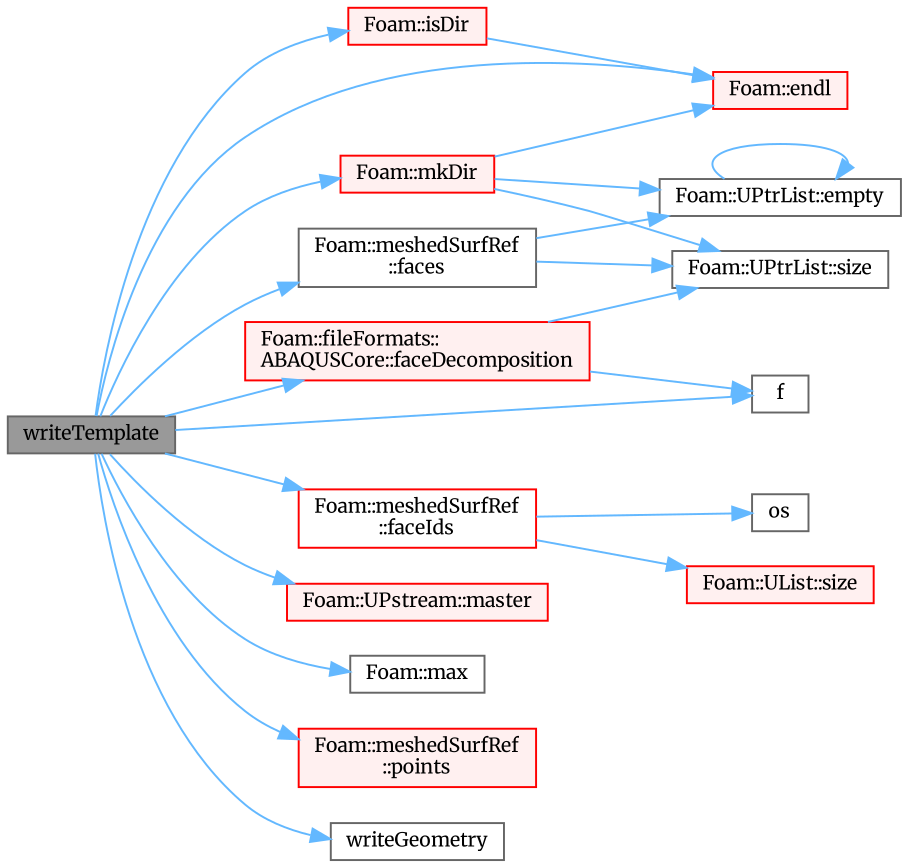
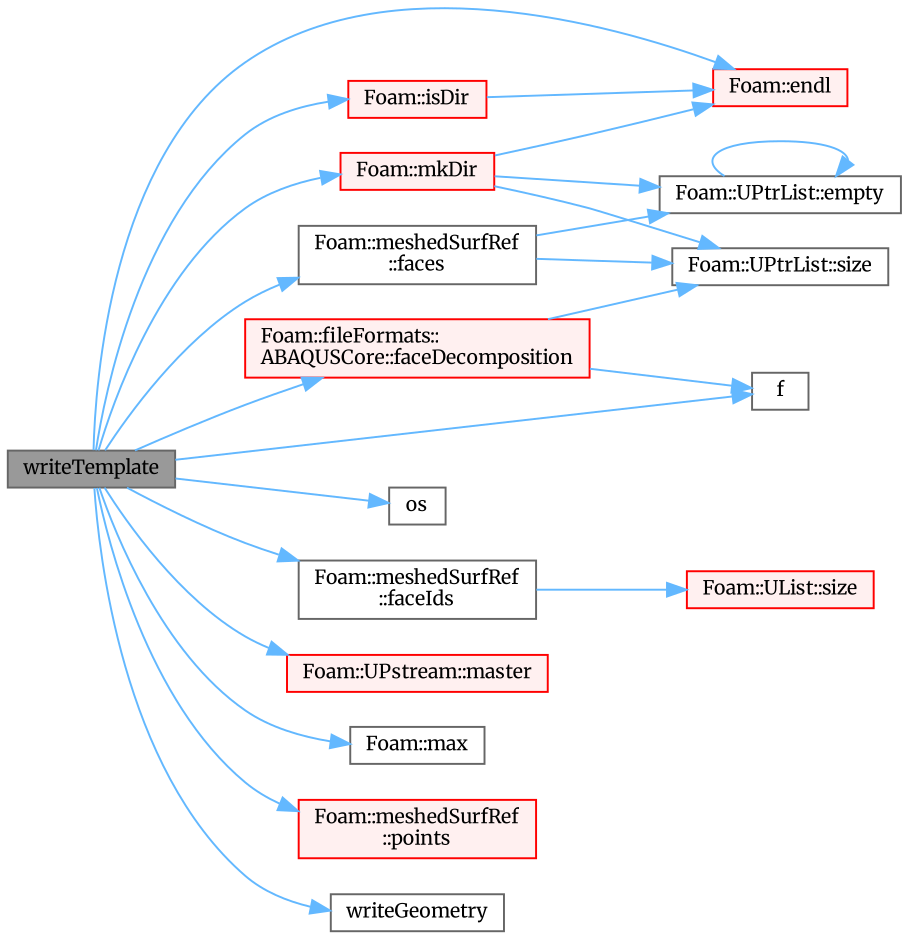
(634, 515) -> (272, 490)
(417, 519) -> (417, 590)
